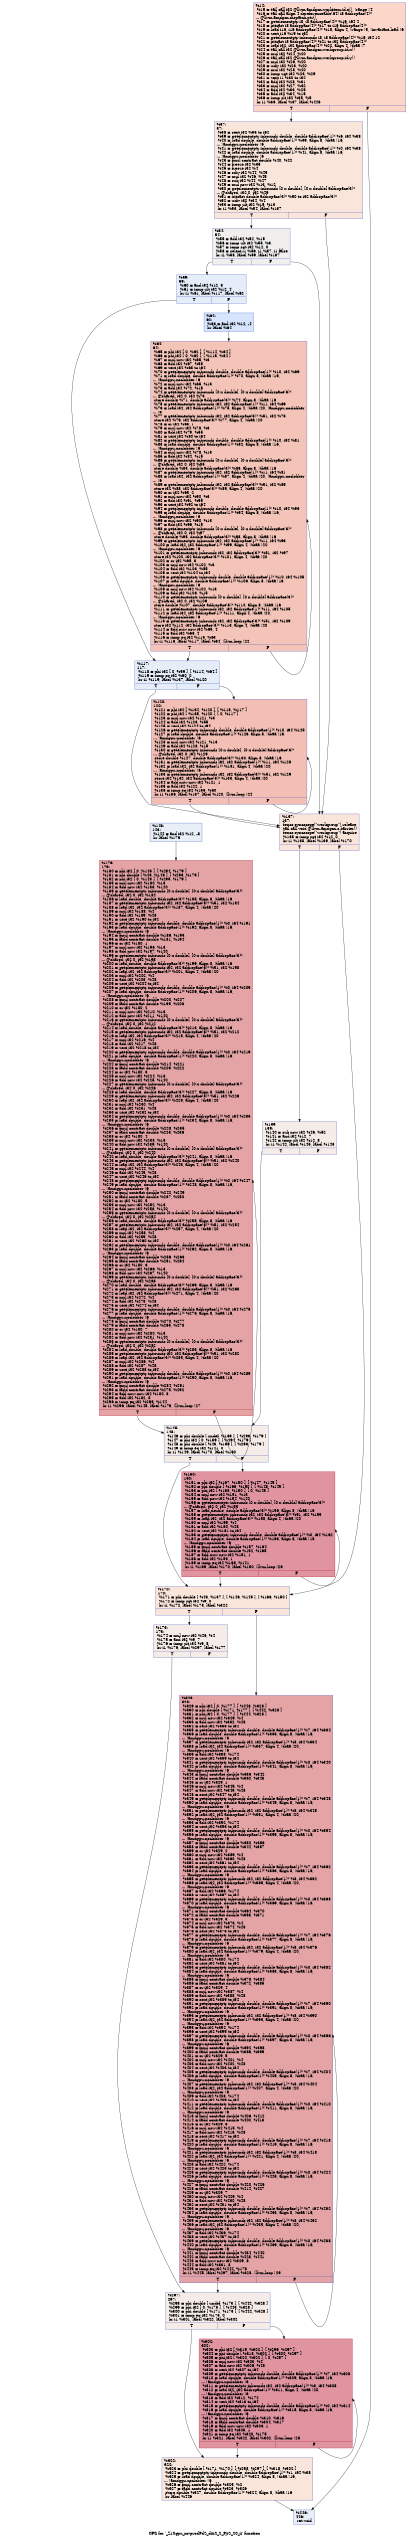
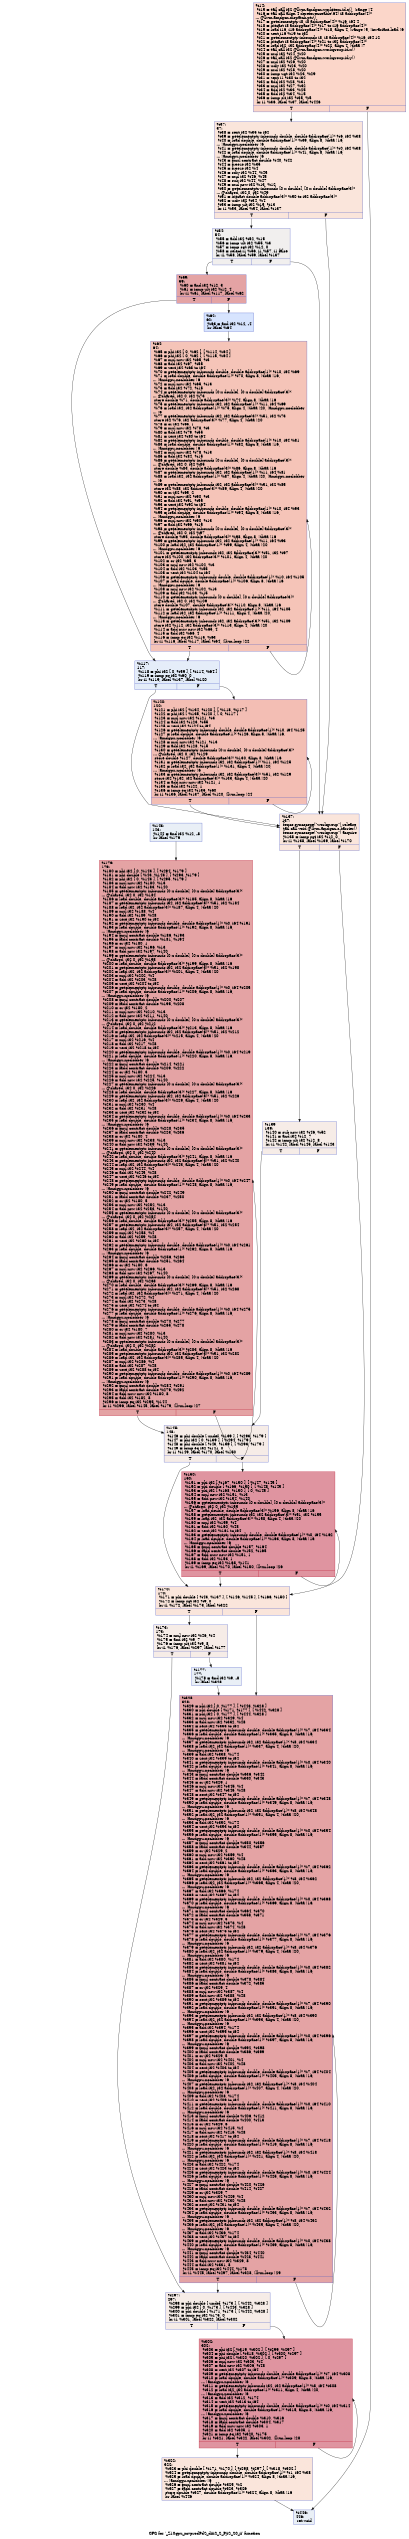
(211, 289) -> (211, 289)
none -> (216, 1676)
(185, 2394) -> none
